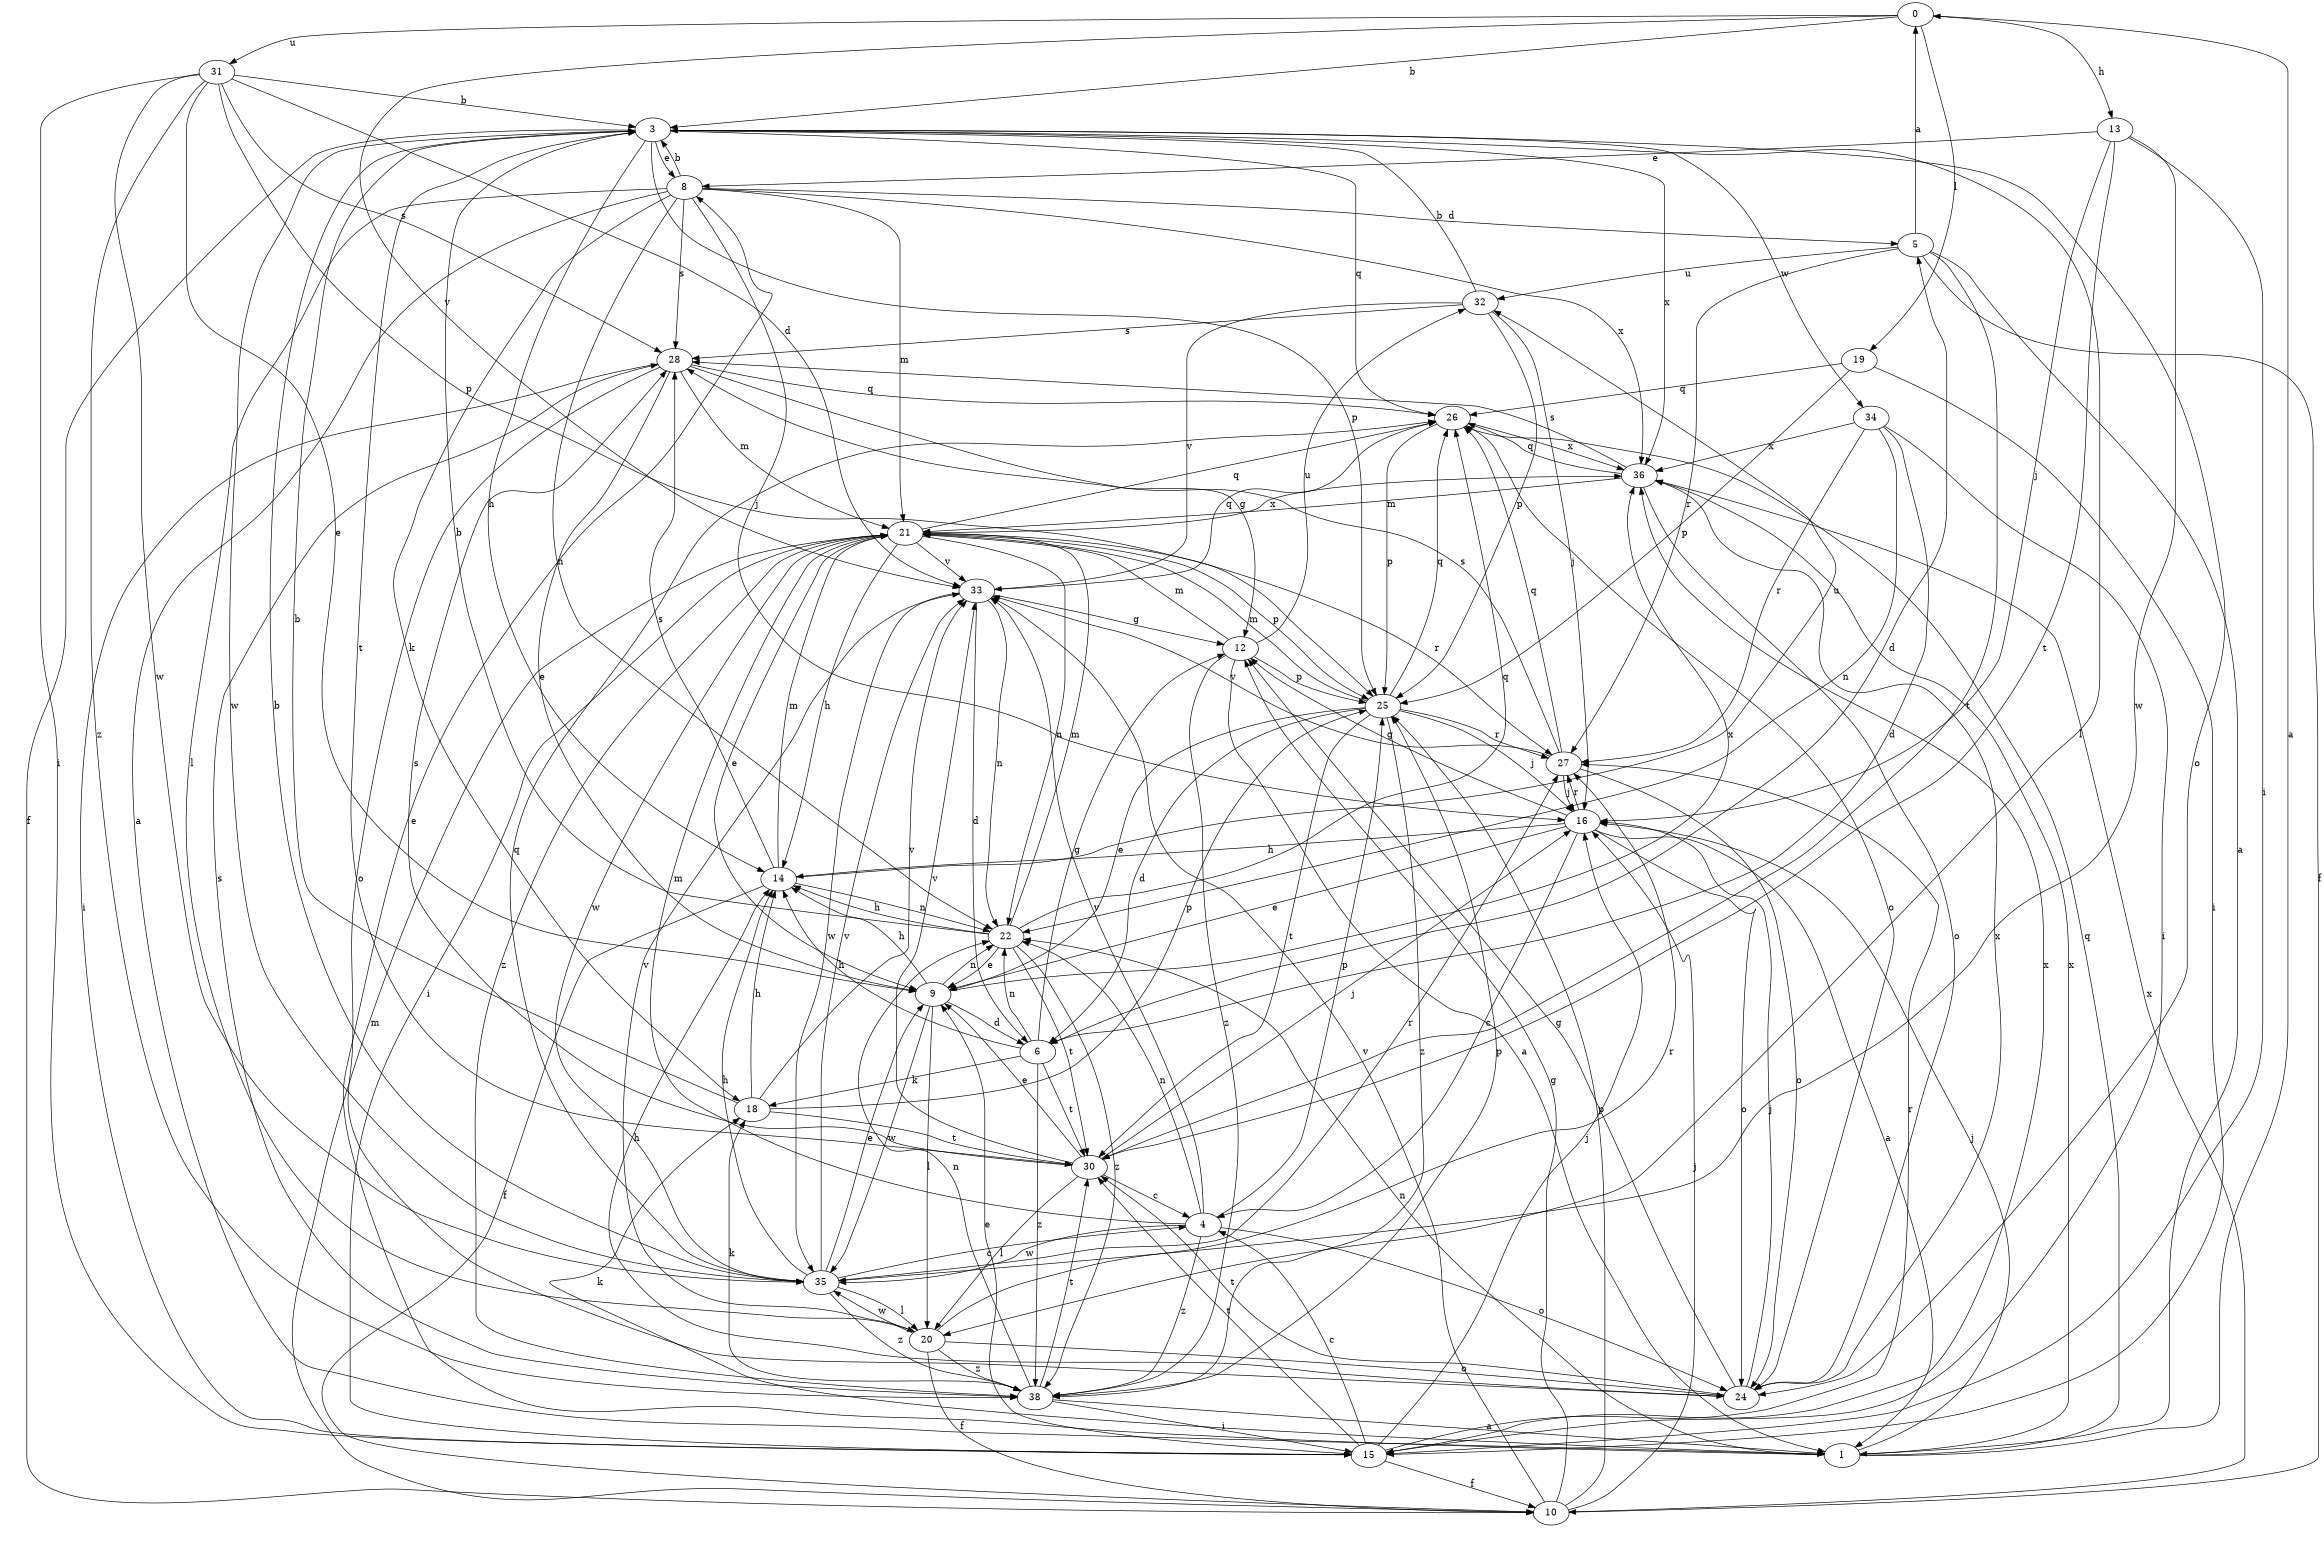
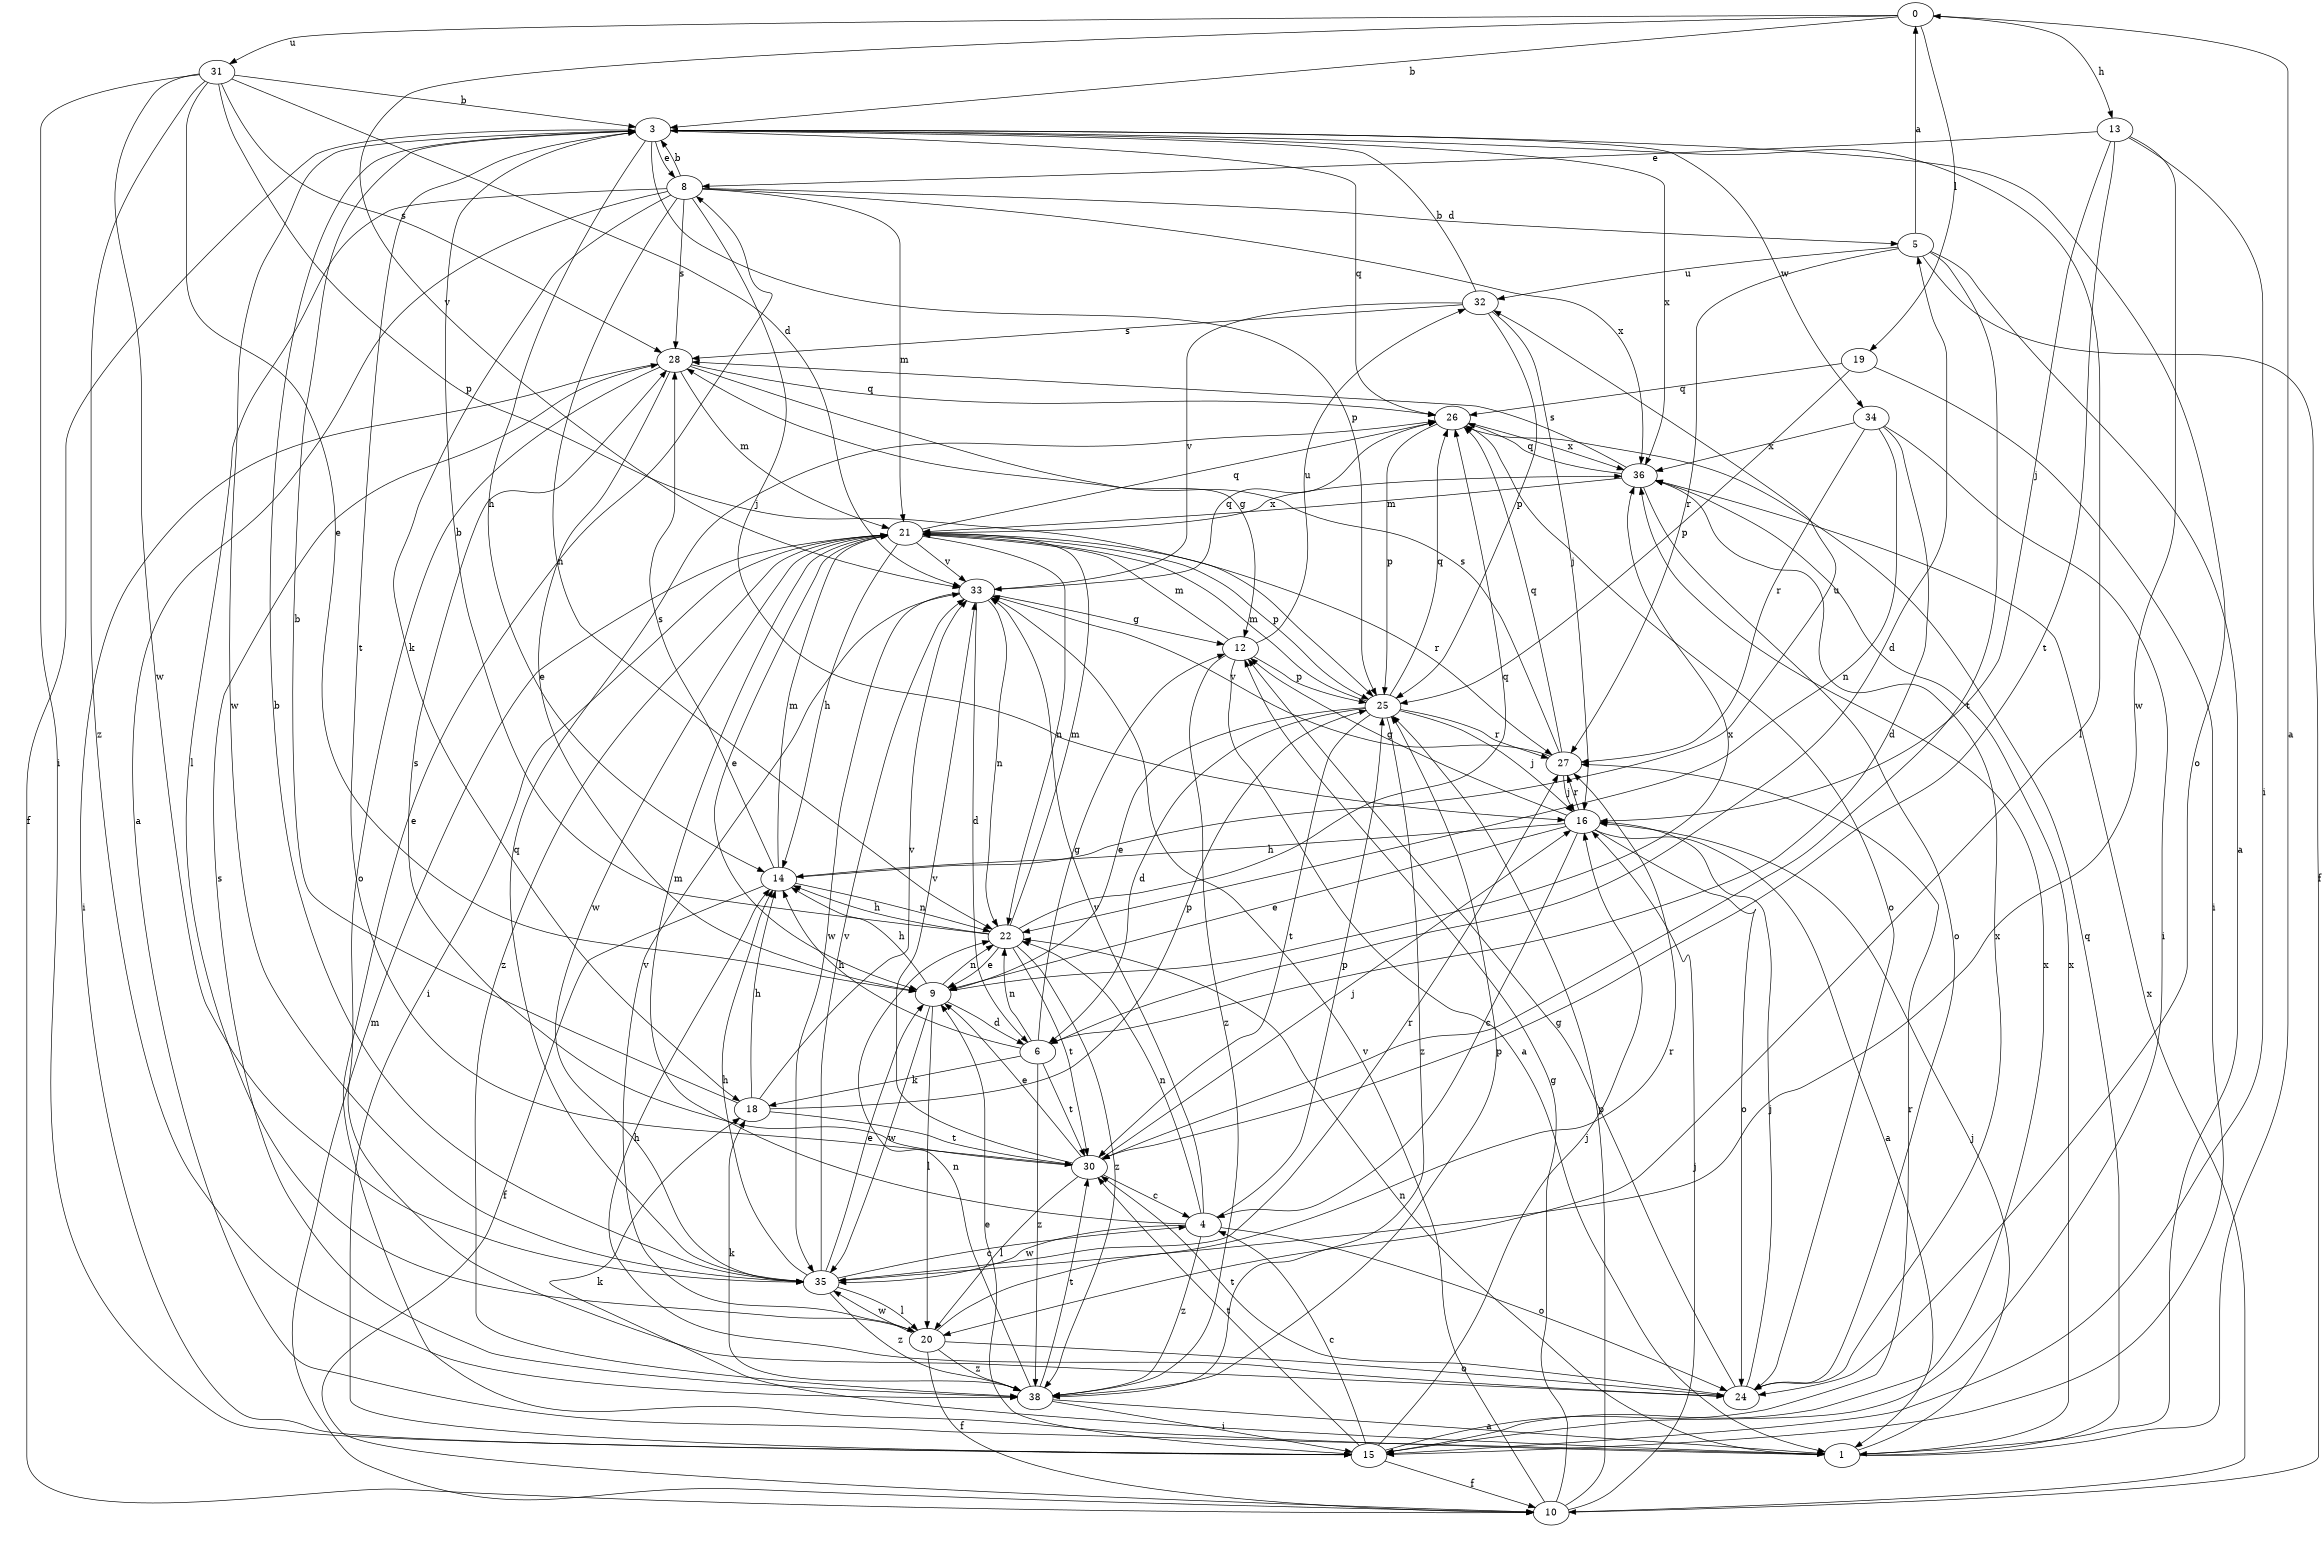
(1791, 1006) -> none
